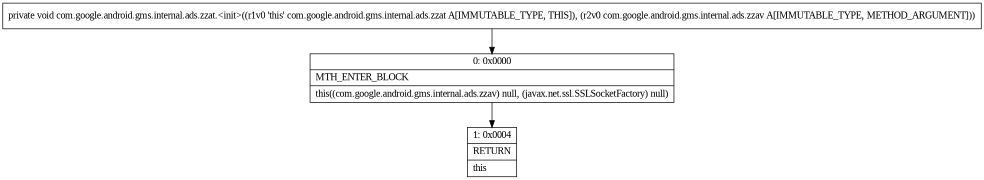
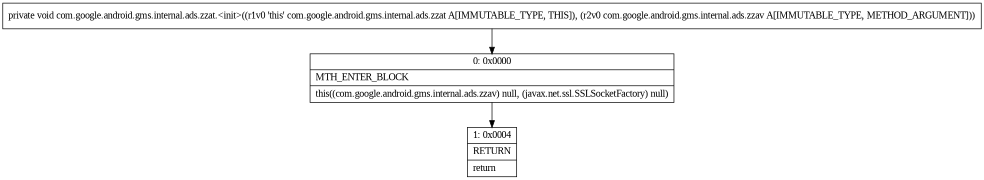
(480, 168) -> (484, 168)
